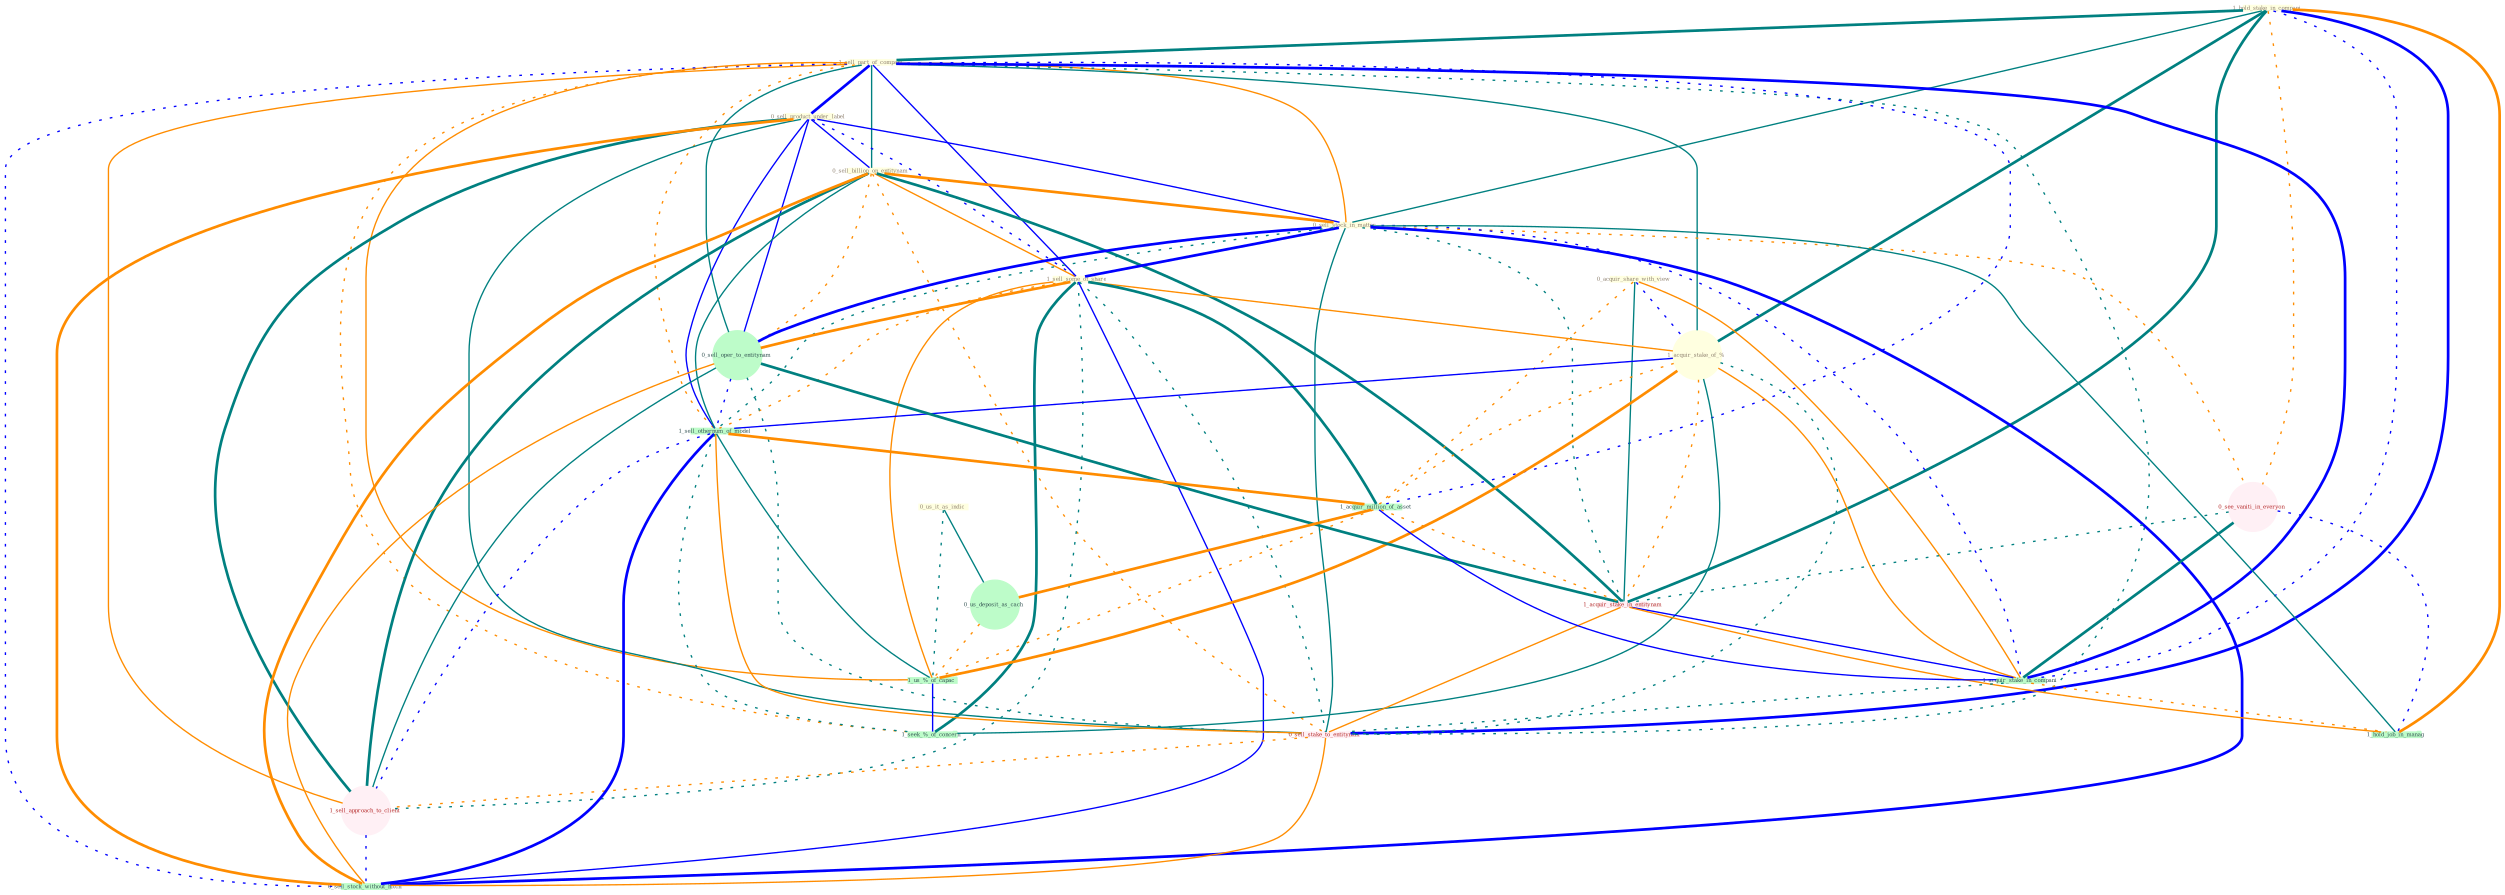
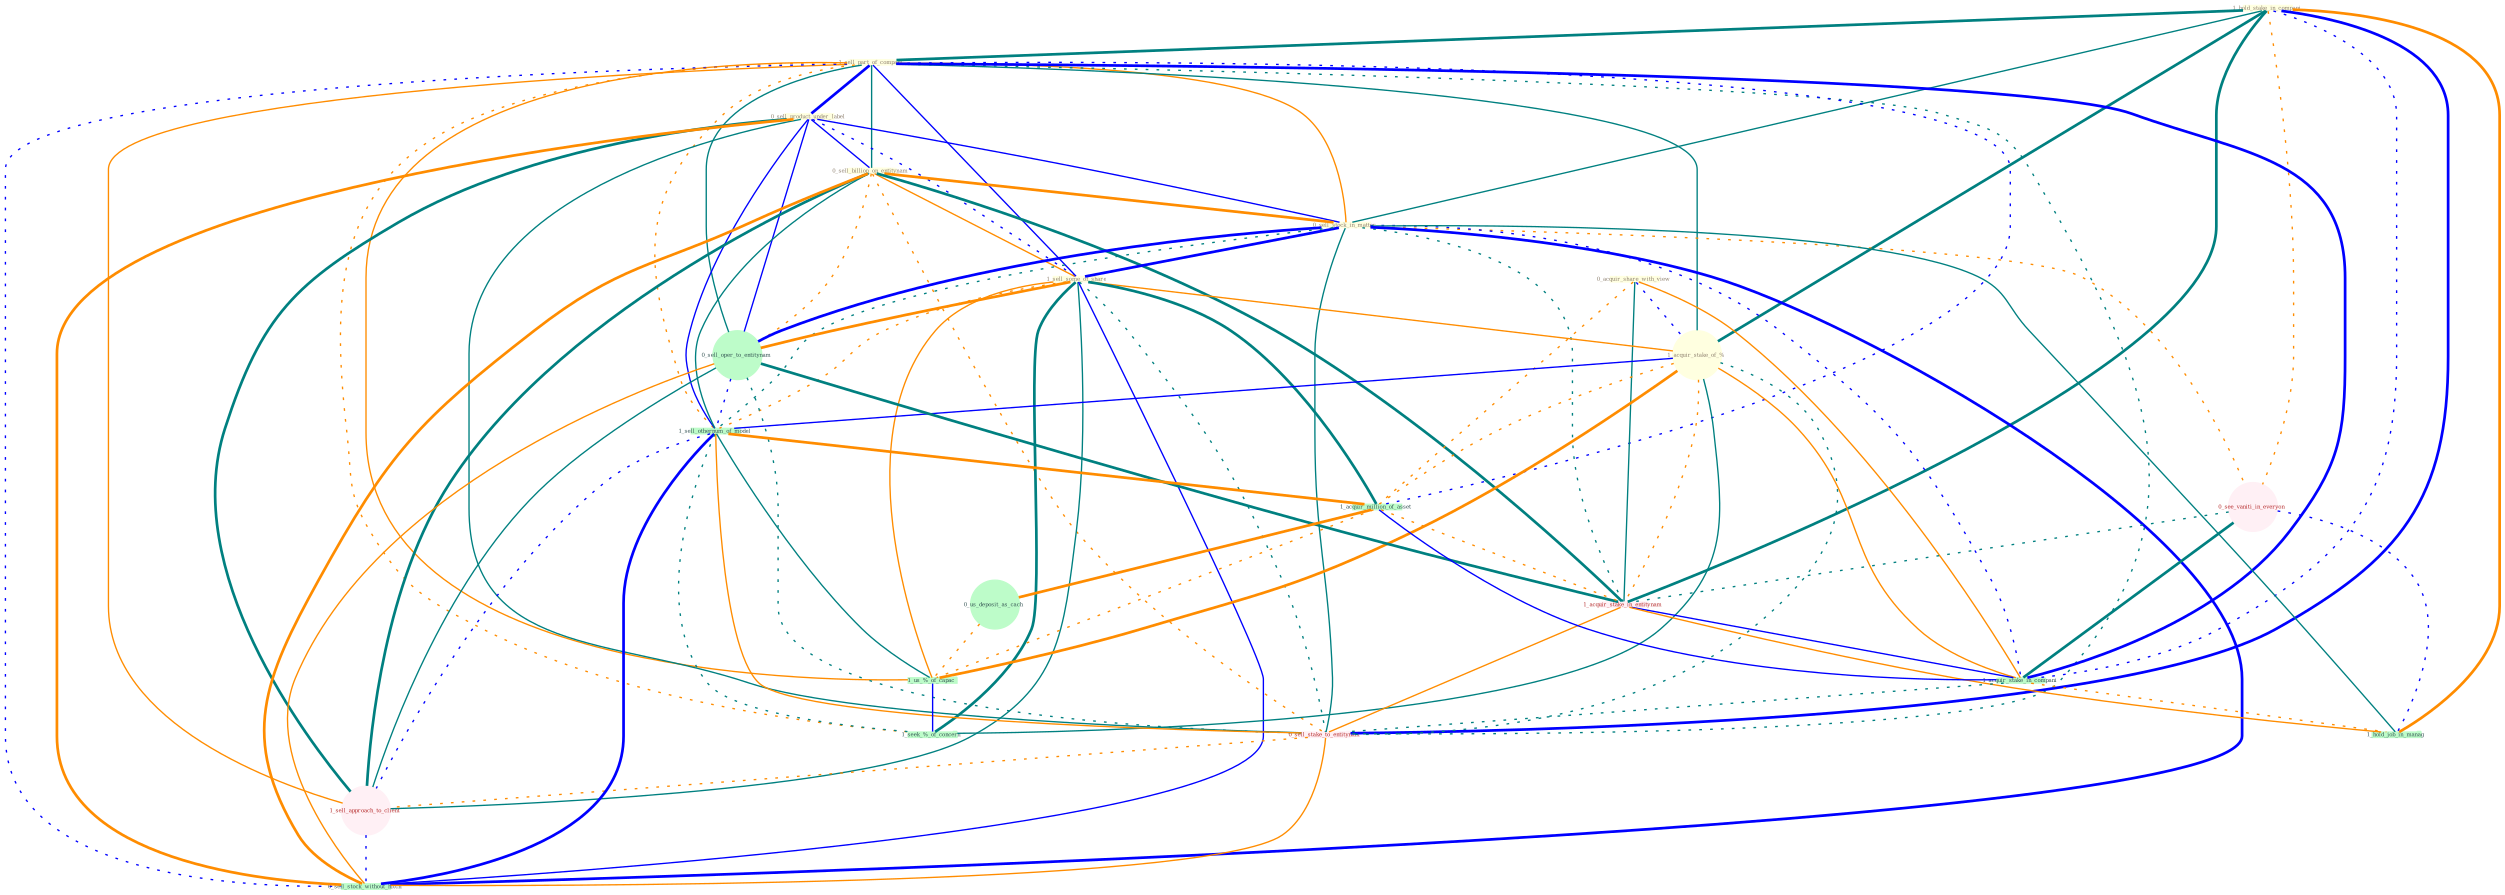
(943, 507) -> none
(927, 753) -> (927, 753)
